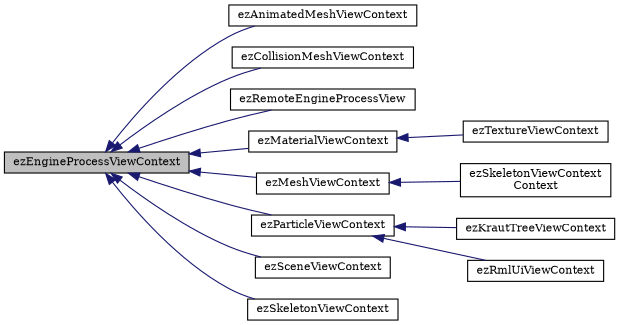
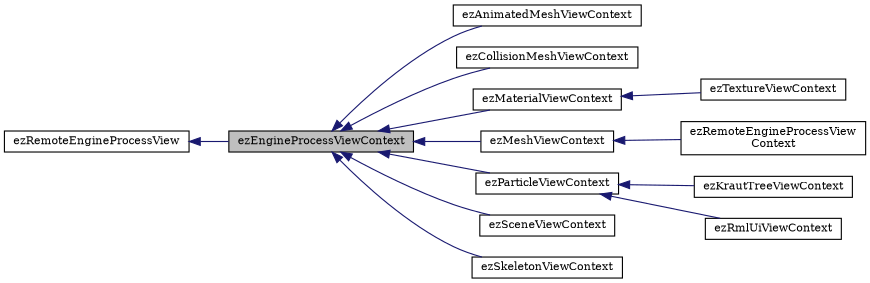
(205, 127) -> (214, 142)
(536, 180) -> (773, 138)
